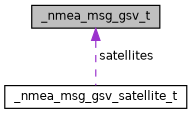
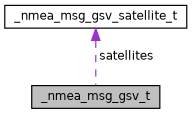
(96, 63) -> (96, 63)
